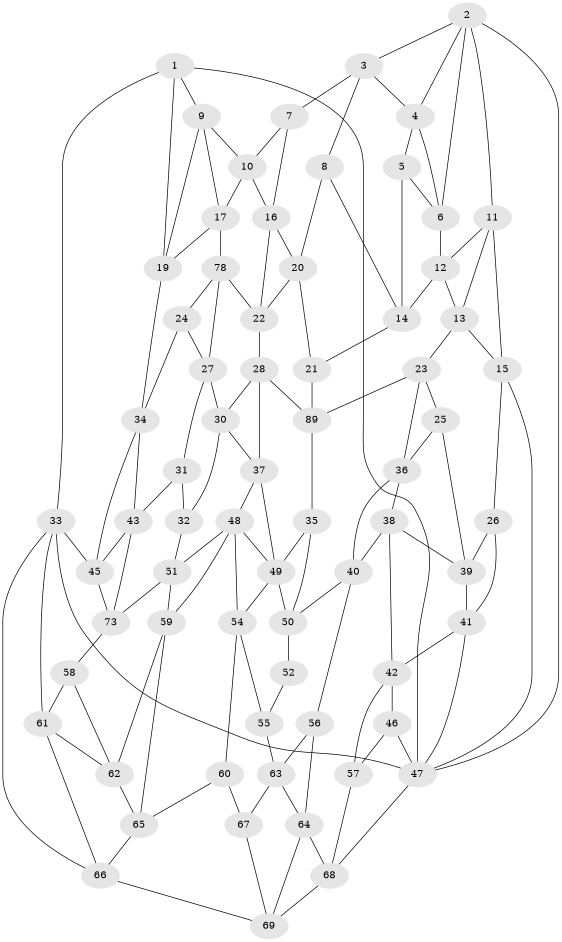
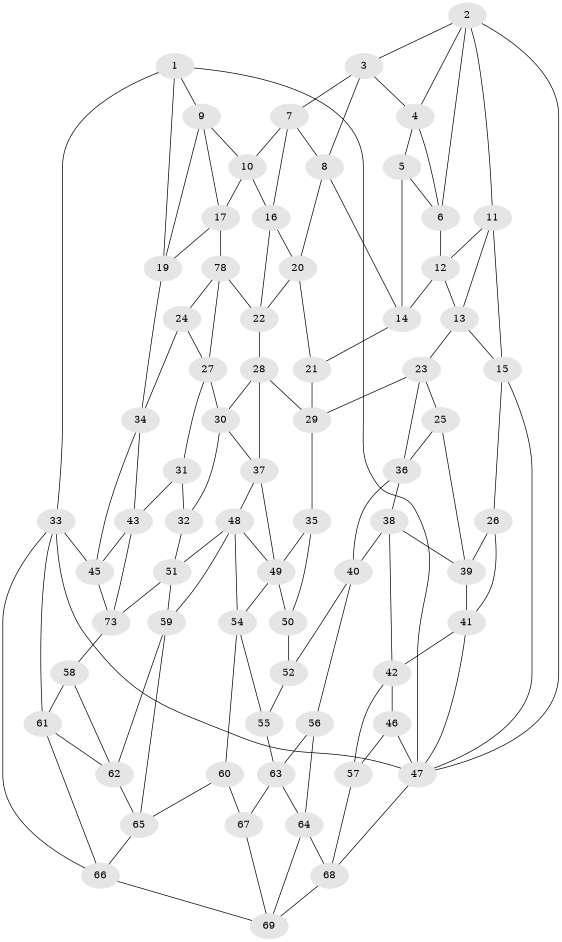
none -> (307, 142)
(312, 420) -> (312, 420)
(321, 597) -> (322, 623)
